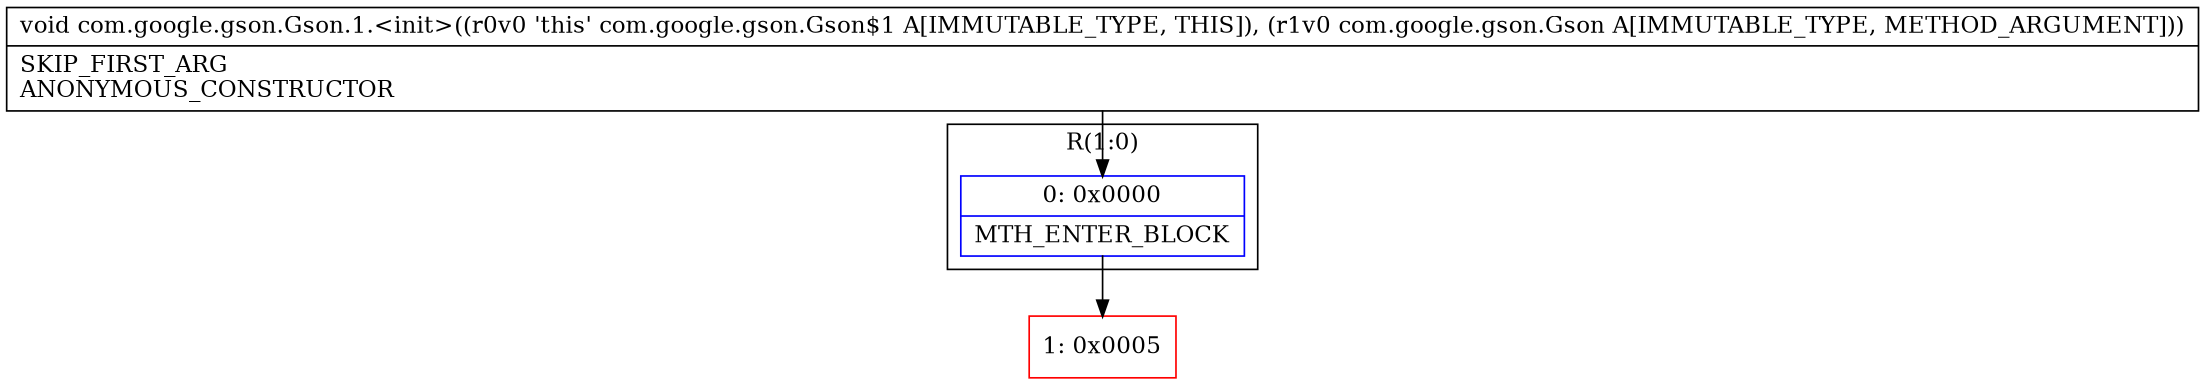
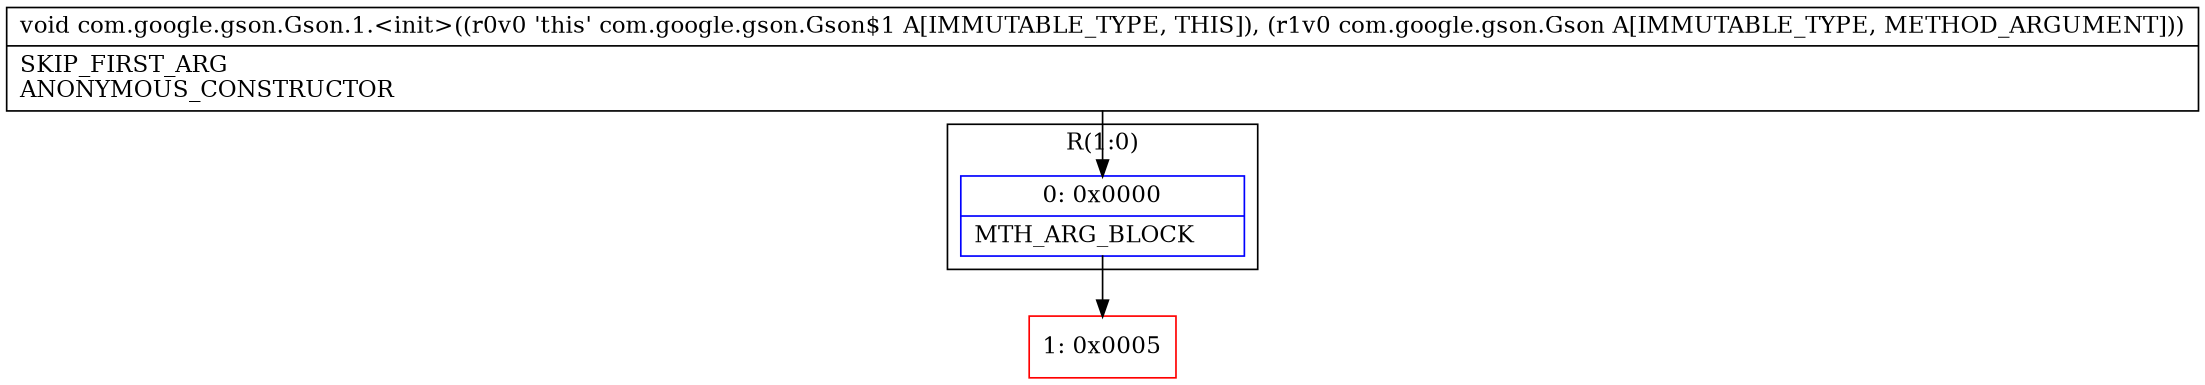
(1103, 235) -> (1085, 235)
